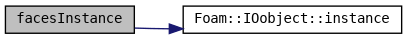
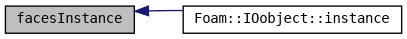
(152, 29) -> (166, 11)
